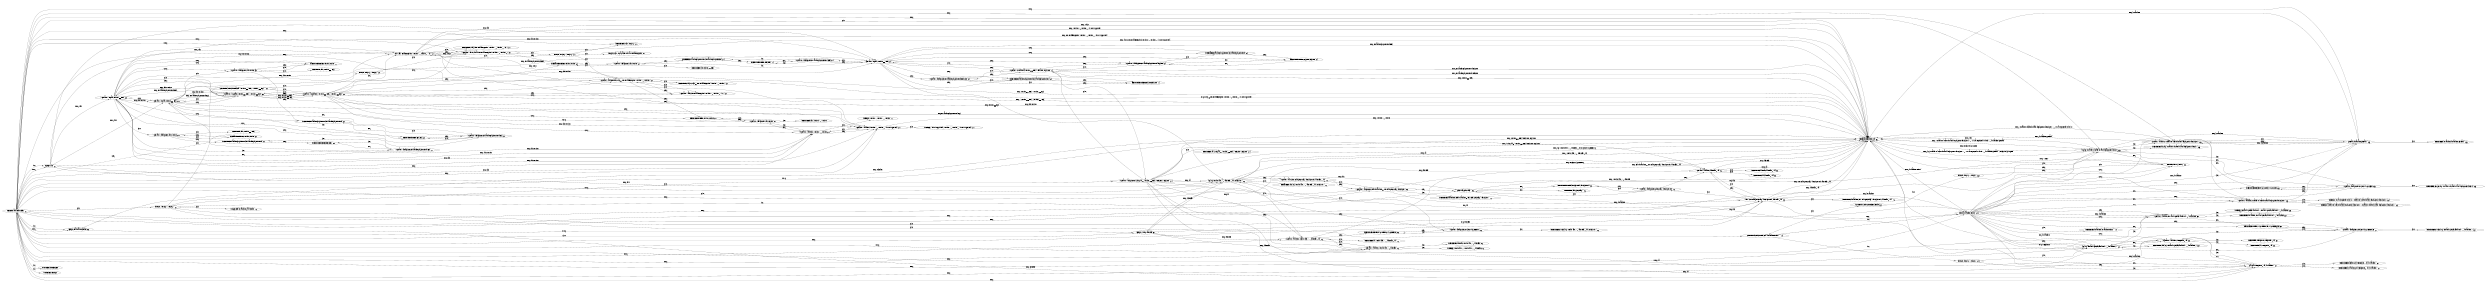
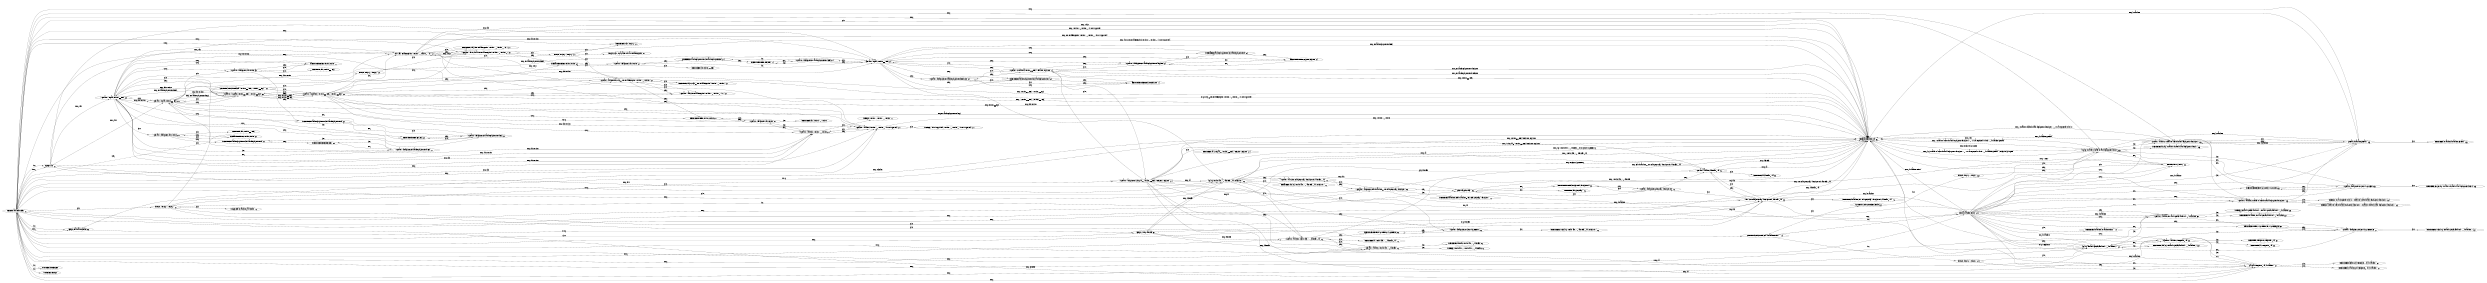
none -> (1051, 87)
(1424, 170) -> (1424, 170)
(1765, 171) -> none
